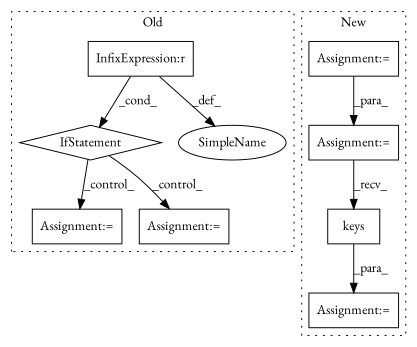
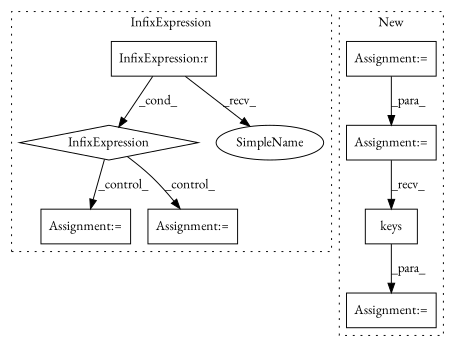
(153, 23) -> (172, 23)
(207, 101) -> (240, 101)
(91, 143) -> (109, 143)
